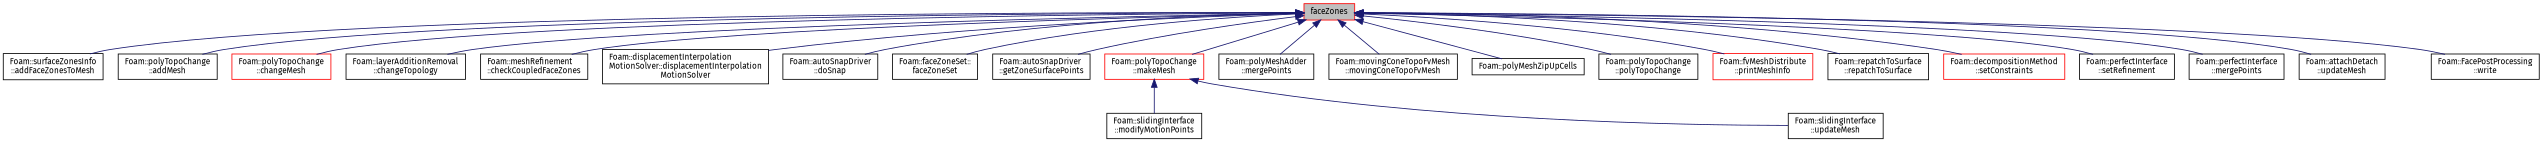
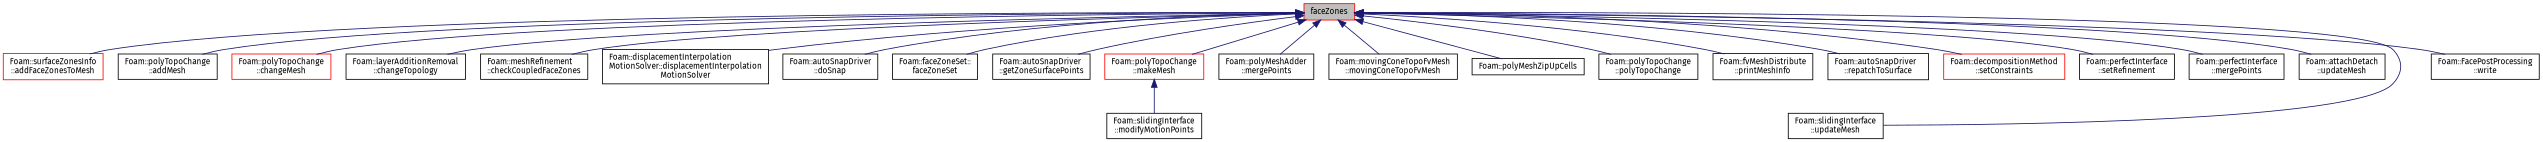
(53, 67) -> (53, 67)
(1763, 67) -> (1763, 67)
(1878, 67) -> (1878, 67)
(1492, 115) -> (2155, 24)
